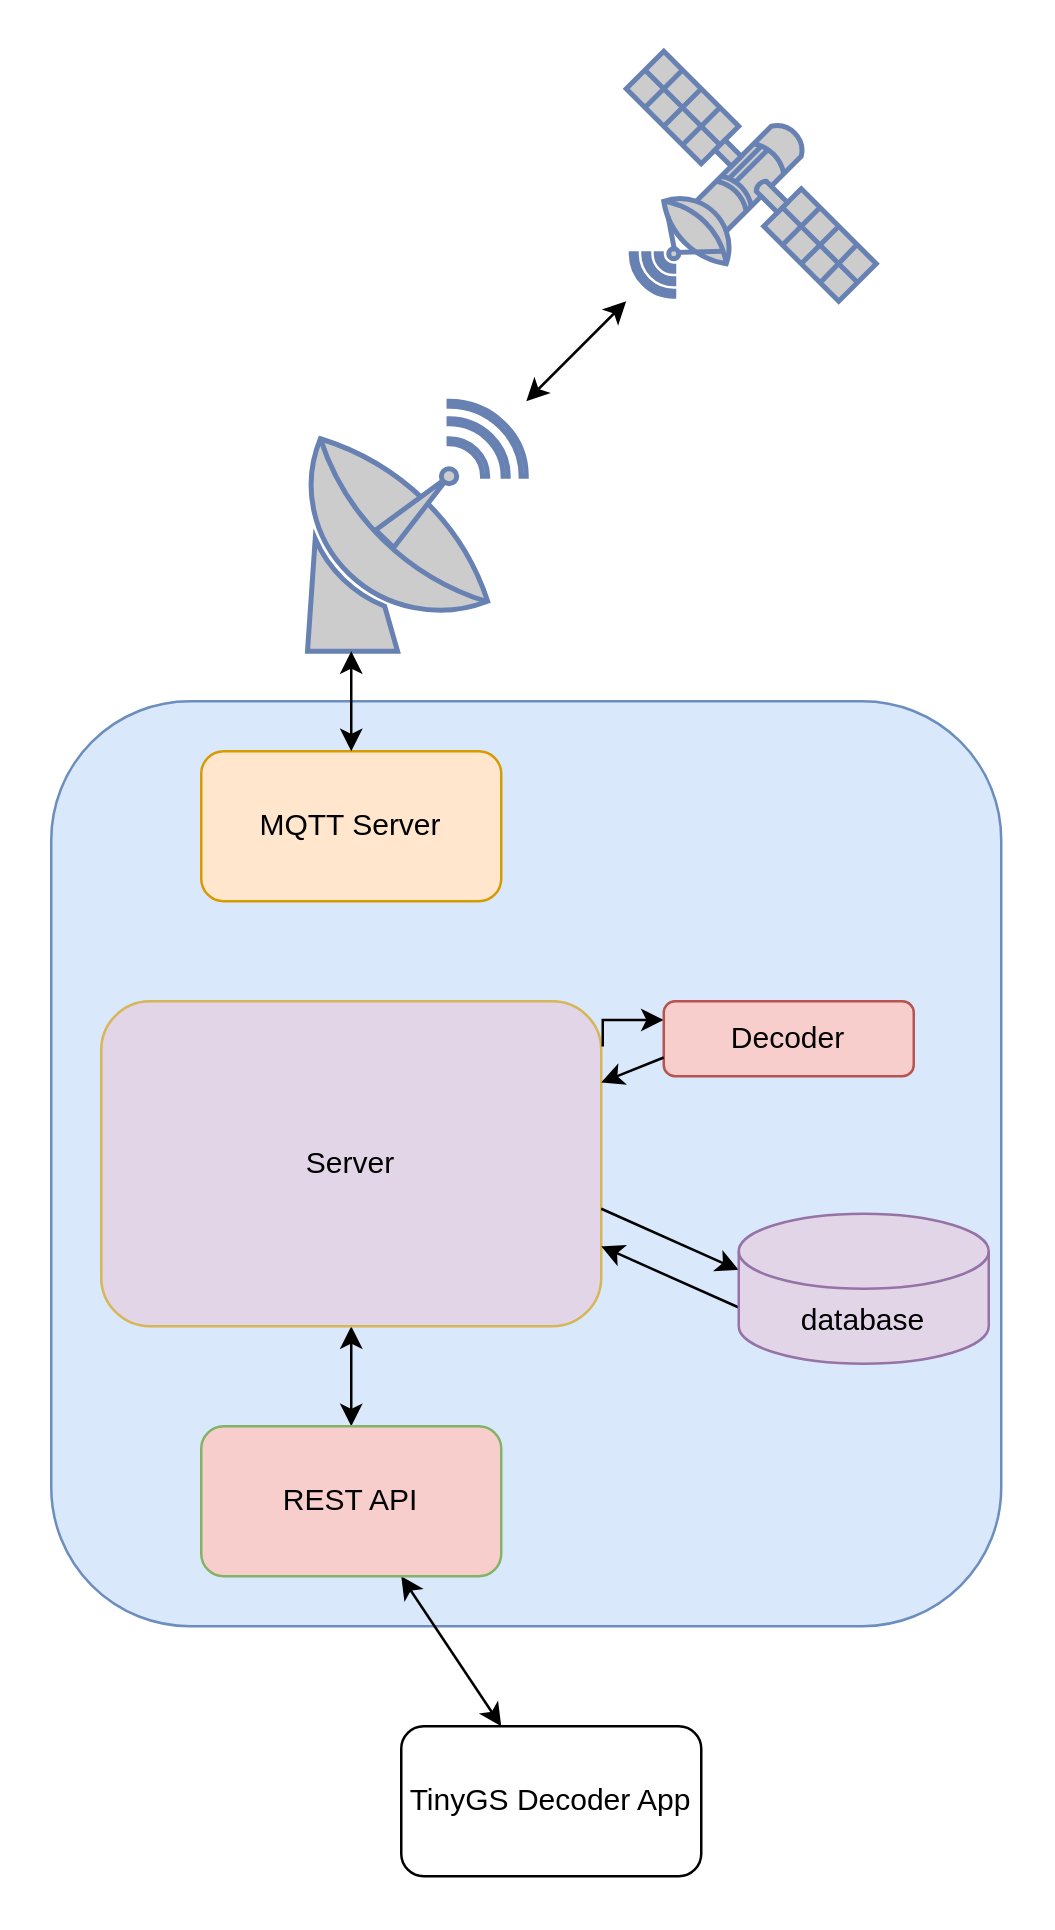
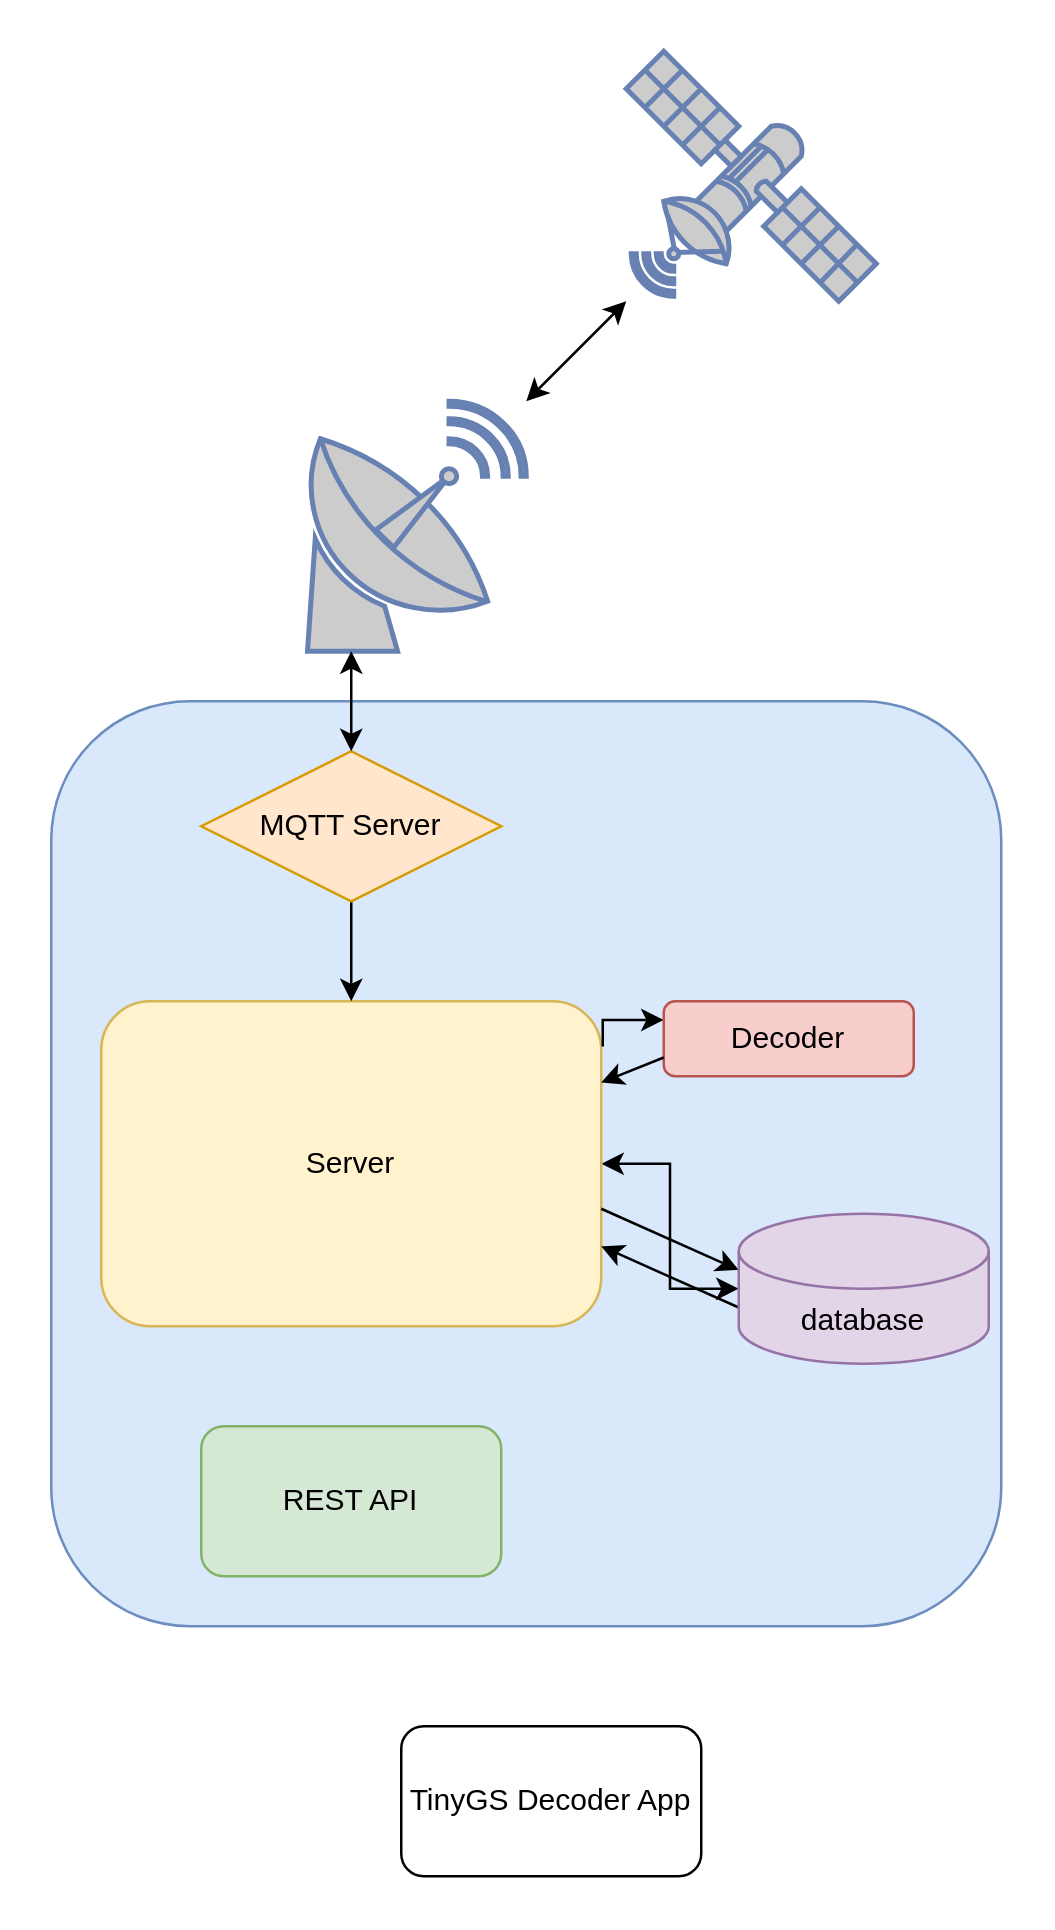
(351, 826) -> (351, 826)
none -> (351, 943)
(351, 1164) -> (351, 1164)
(351, 1376) -> (670, 1173)
(351, 1501) -> (351, 1501)
(451, 1651) -> none
